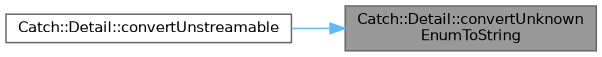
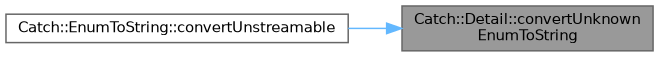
(149, 28) -> (177, 28)
